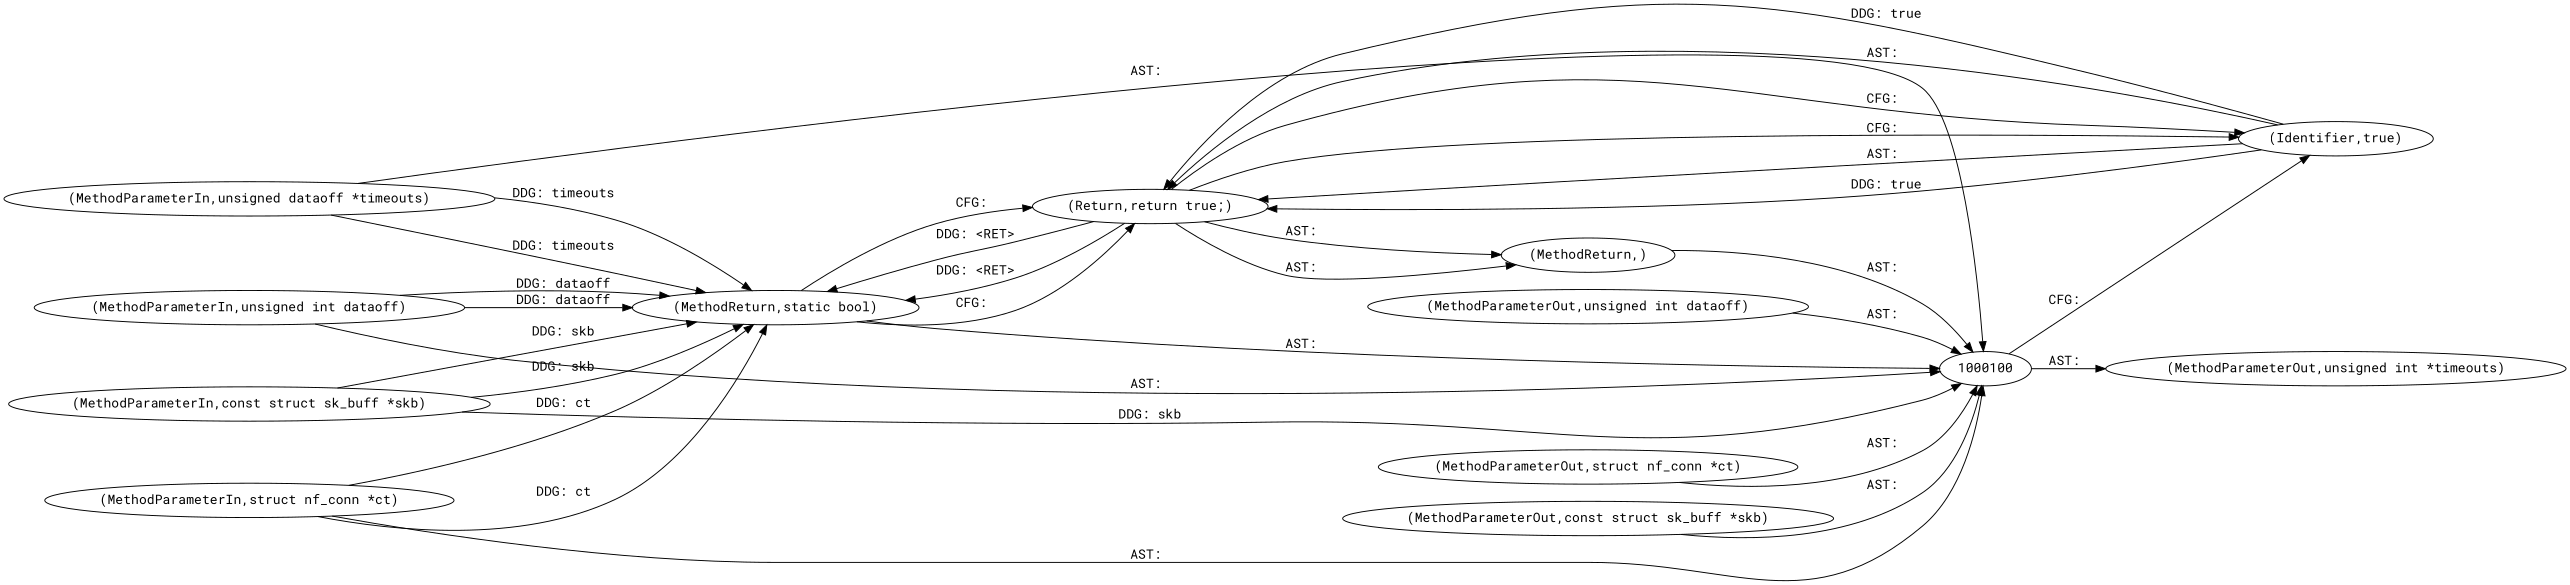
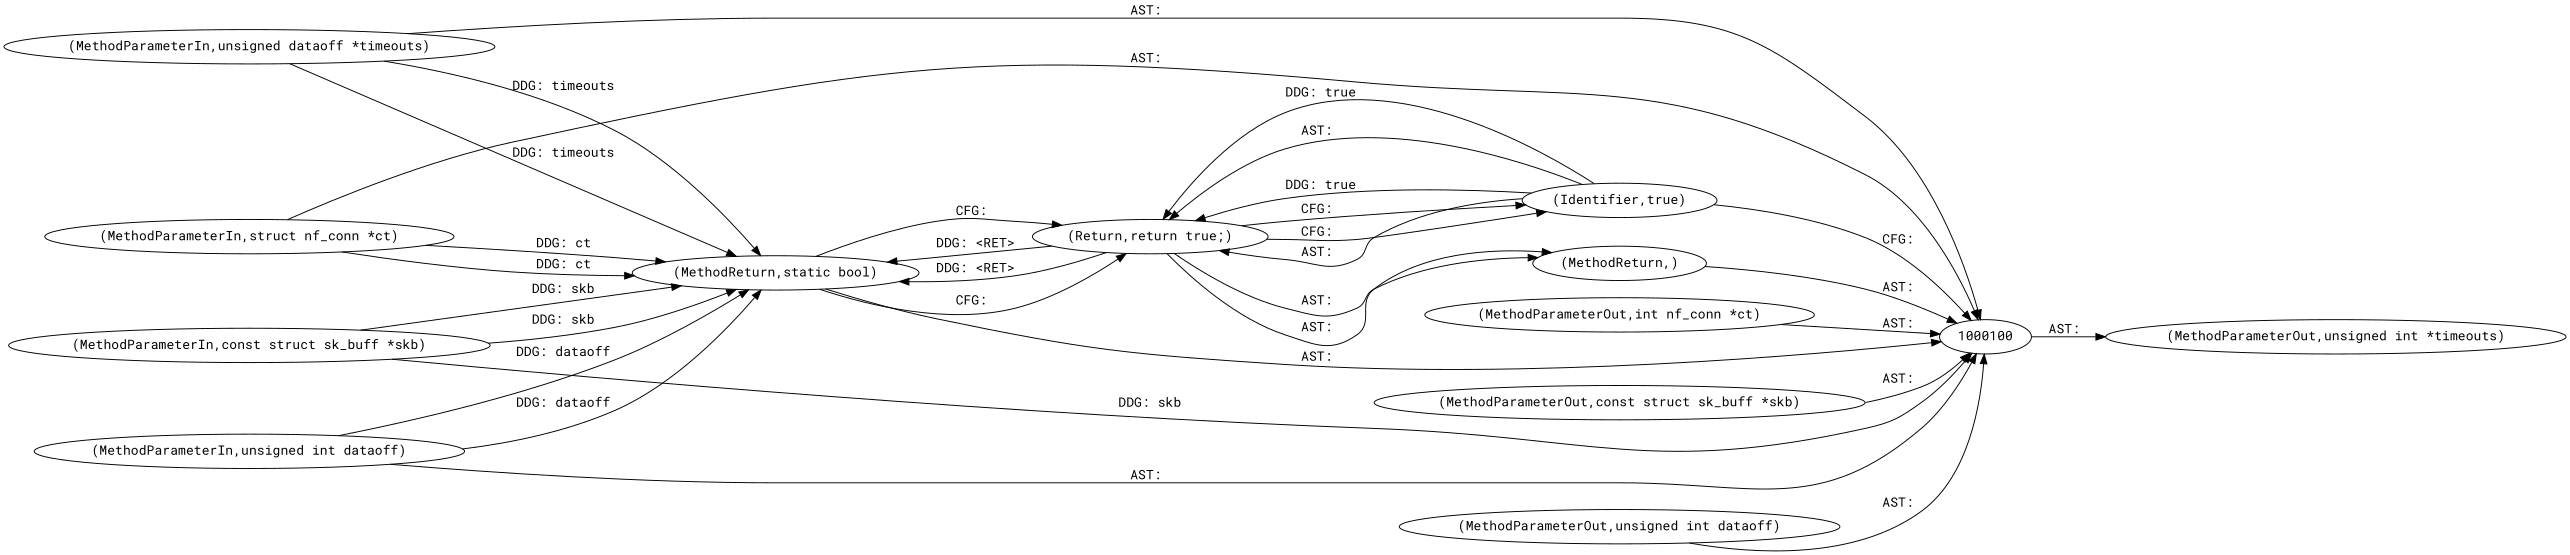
(2155, 257) -> (1851, 233)
(1588, 467) -> (1620, 315)
